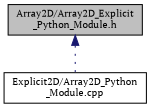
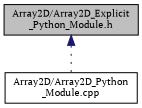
(75, 88) -> (71, 88)
